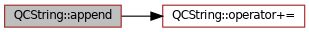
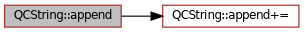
(234, 16) -> (231, 16)
